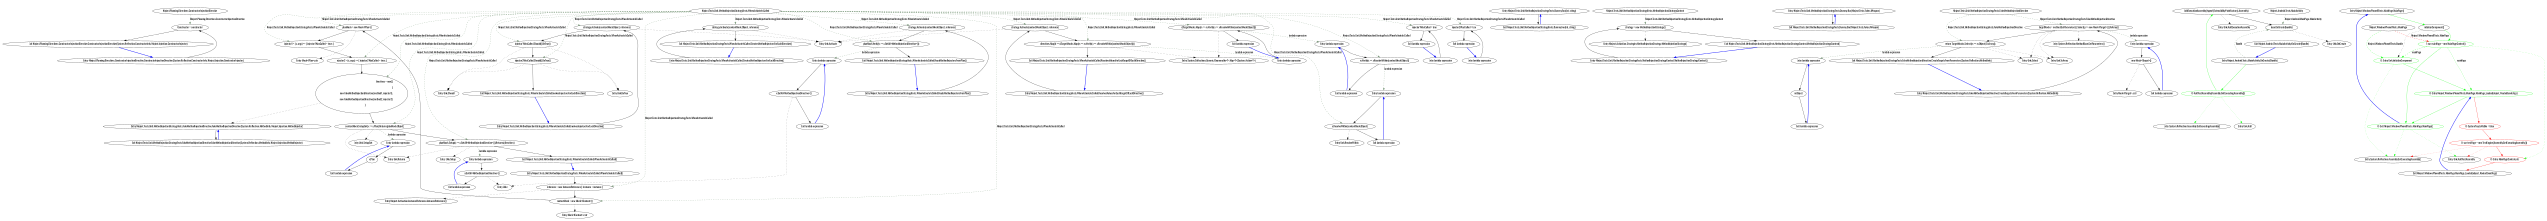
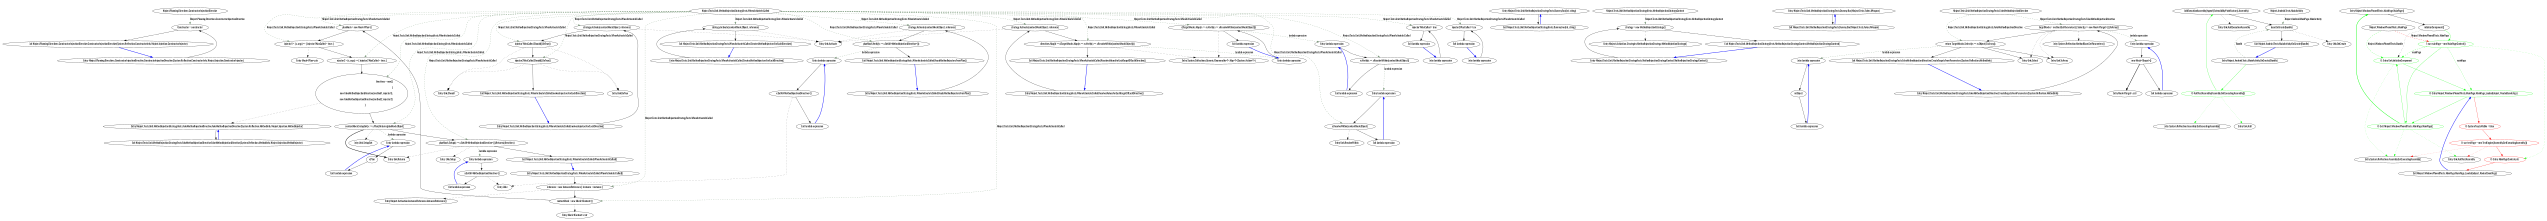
(2405, 19) -> (2405, 19)
none -> (2282, 35)
(343, 49) -> (308, 51)
(2018, 52) -> (2018, 52)
(2001, 53) -> (2001, 53)
(2133, 76) -> (2133, 76)
(2357, 76) -> (2357, 76)
none -> (2401, 95)
(352, 149) -> (352, 149)
